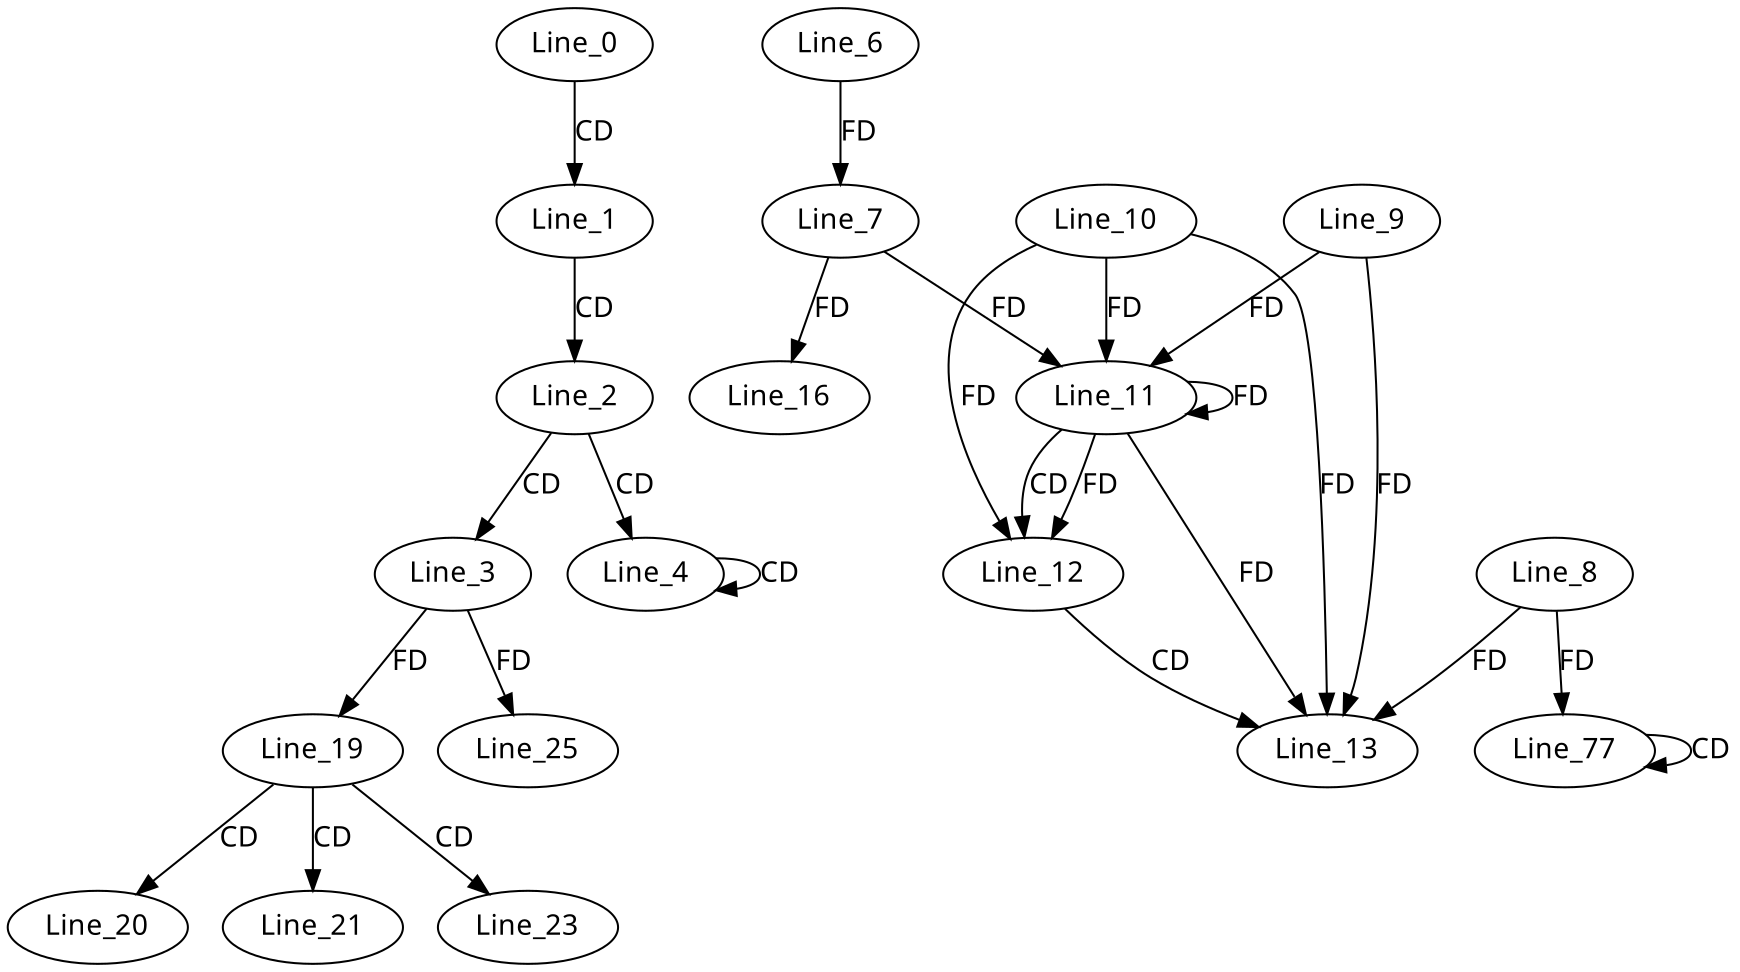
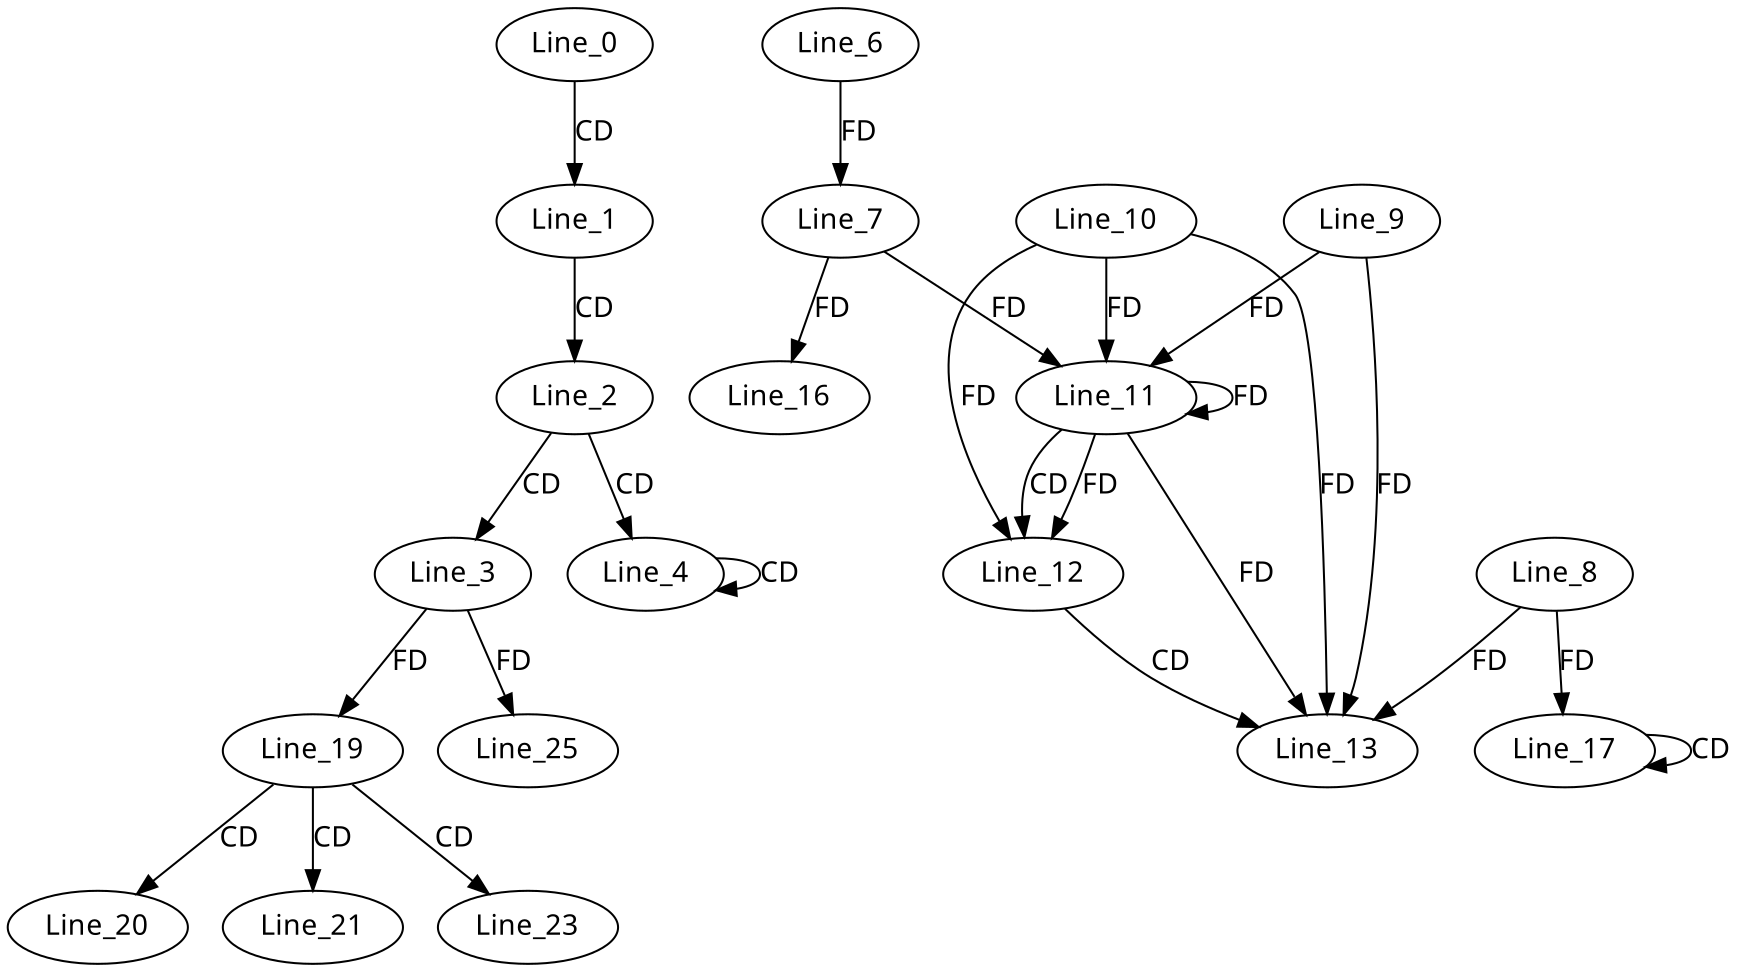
(1565, 751) -> (1565, 751)
